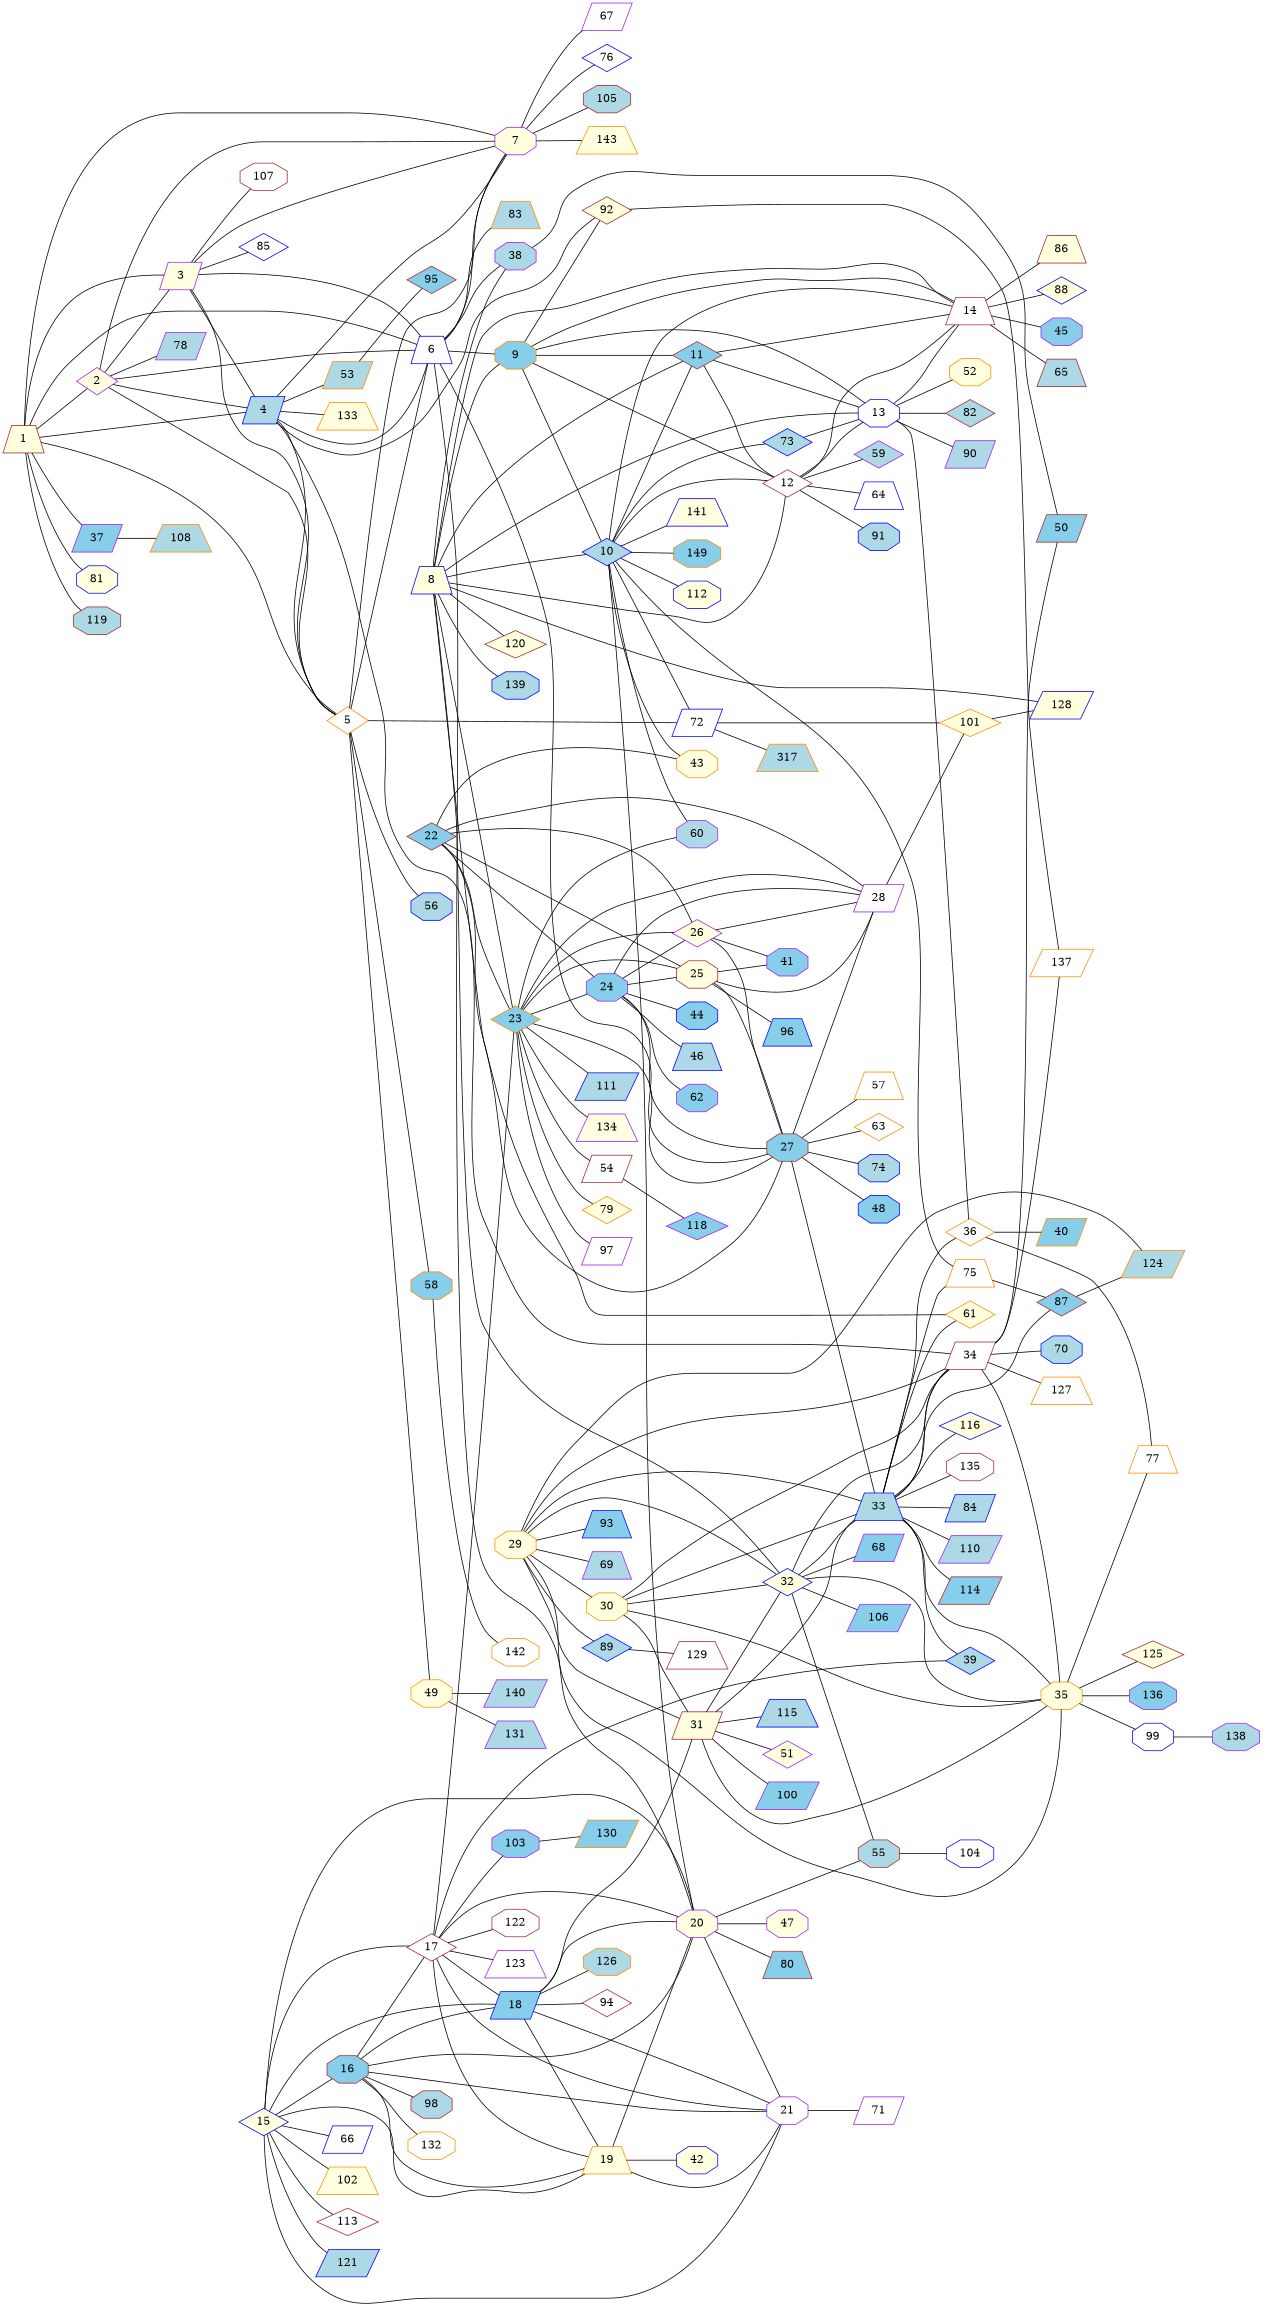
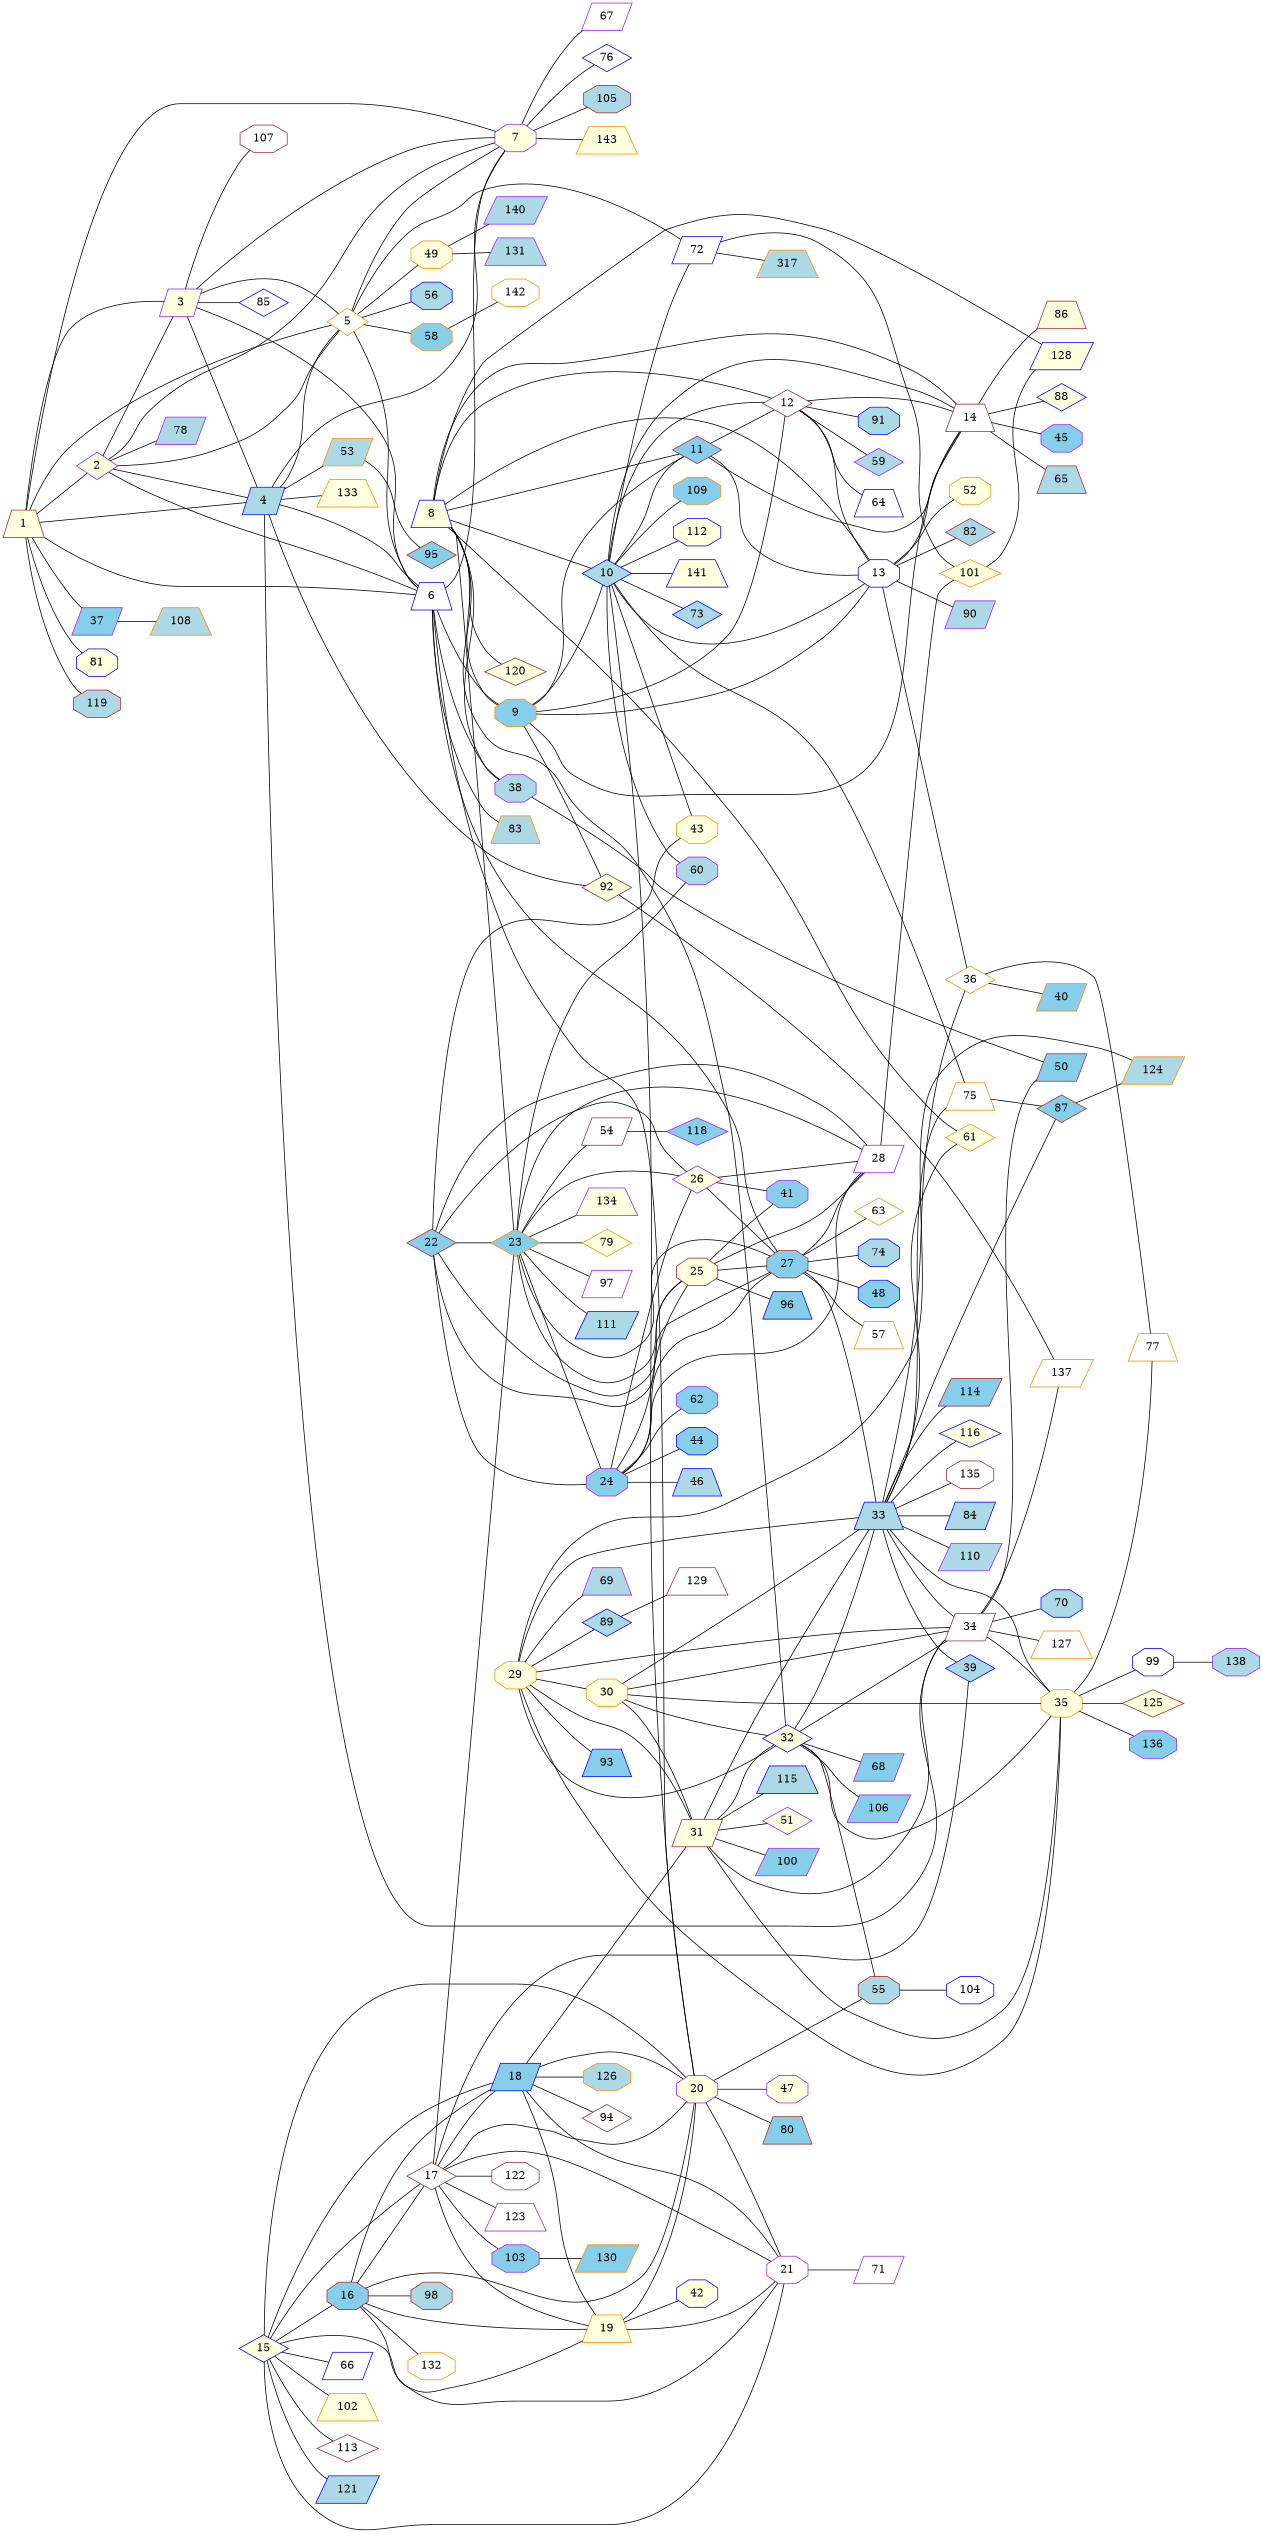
(827, 430) -> (734, 642)
(697, 554) -> (697, 491)
(515, 685) -> none
none -> (898, 1846)
